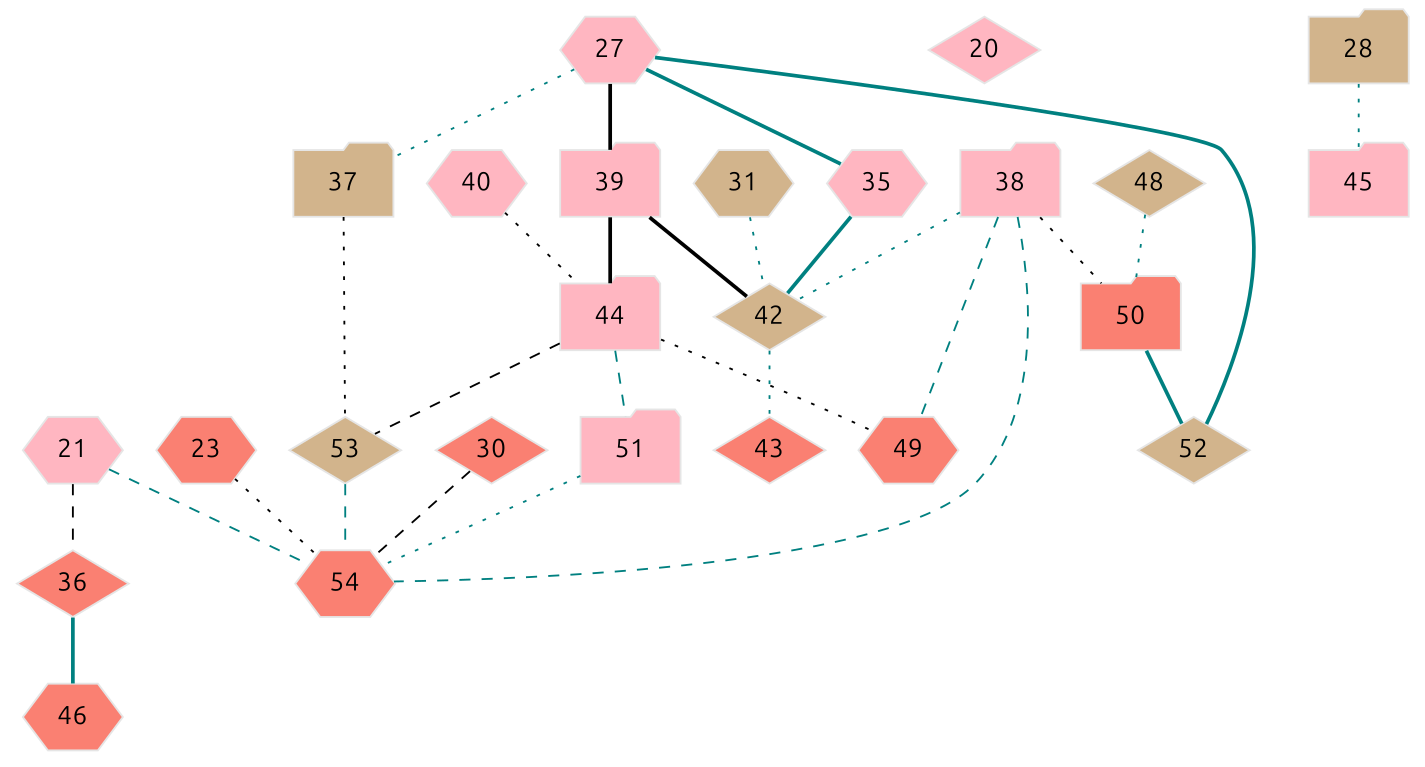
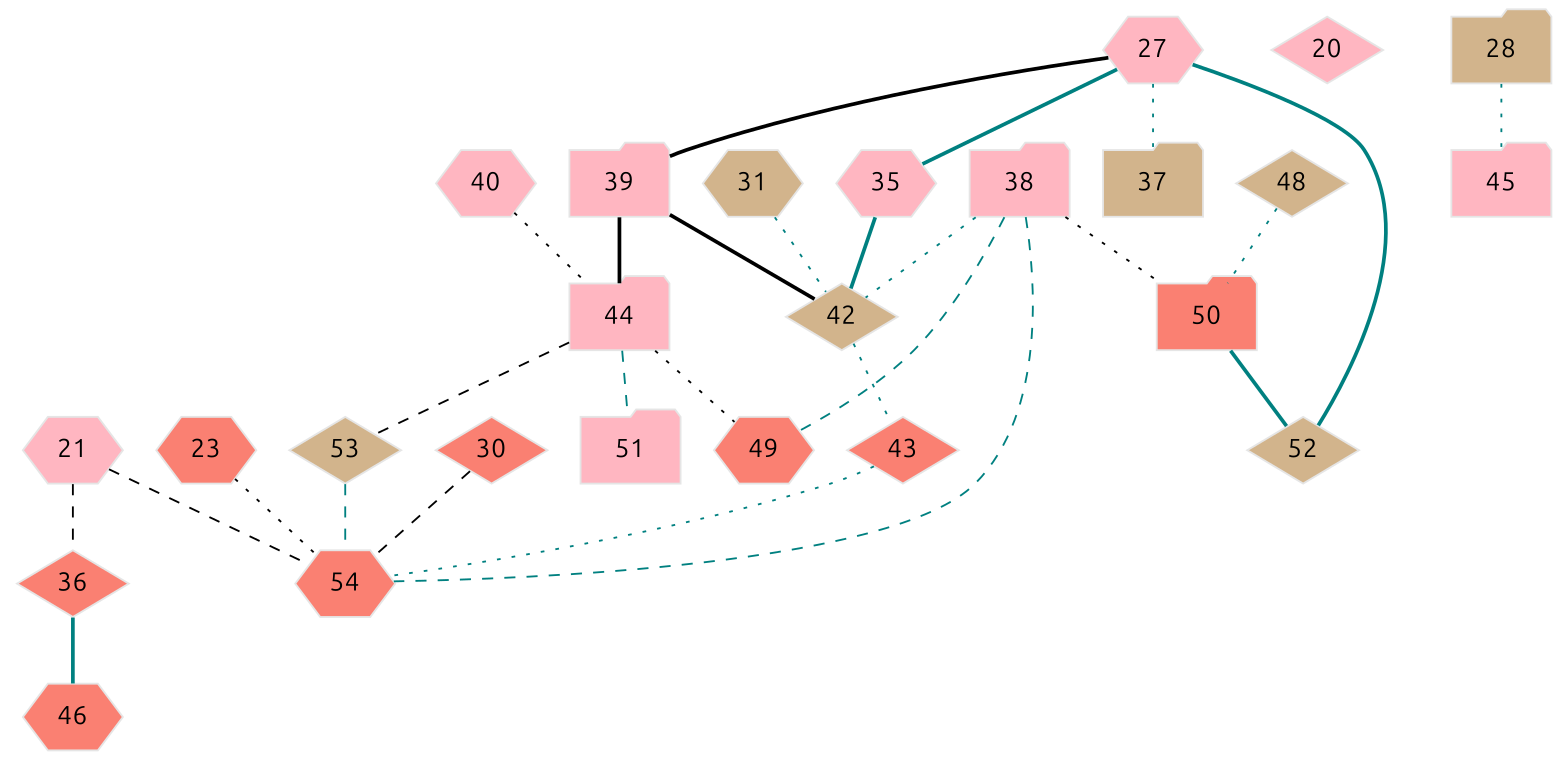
(344, 317) -> none
(209, 517) -> (209, 517)
(482, 521) -> (635, 533)
